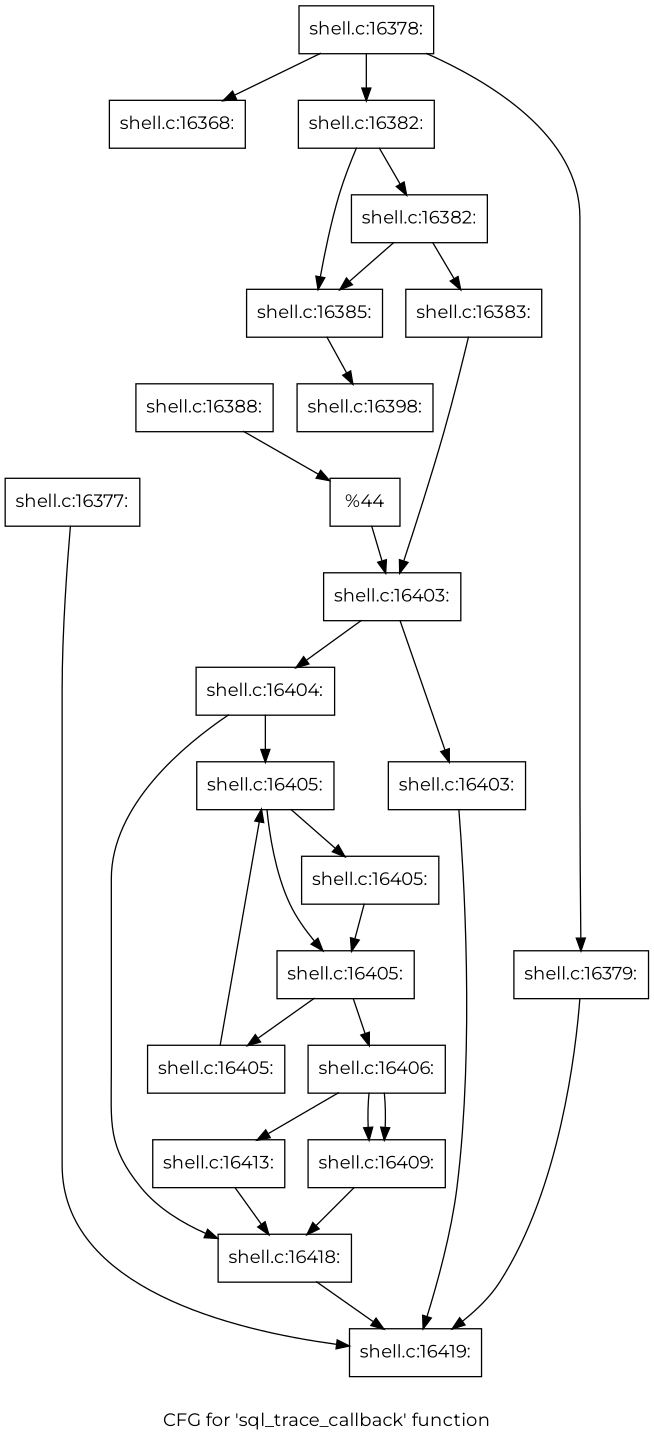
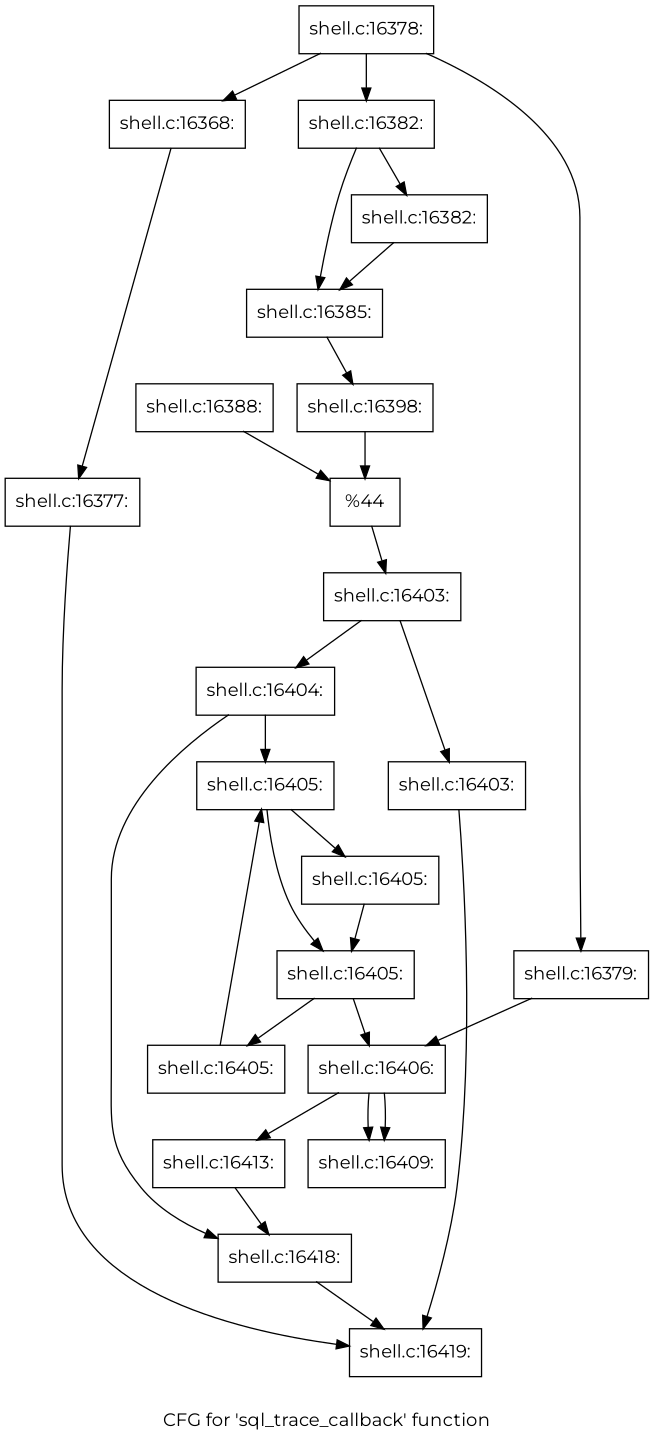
none -> (127, 307)
(474, 313) -> none
none -> (365, 449)
(548, 1171) -> (485, 1019)
(335, 1206) -> none
